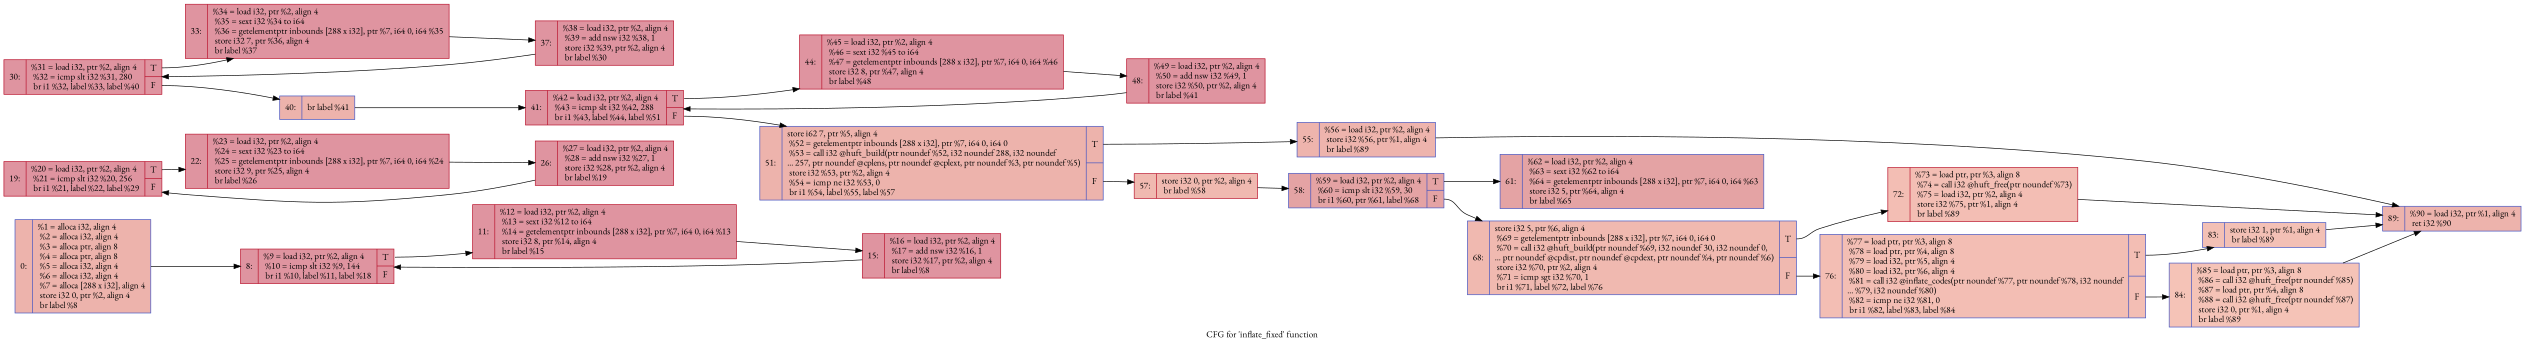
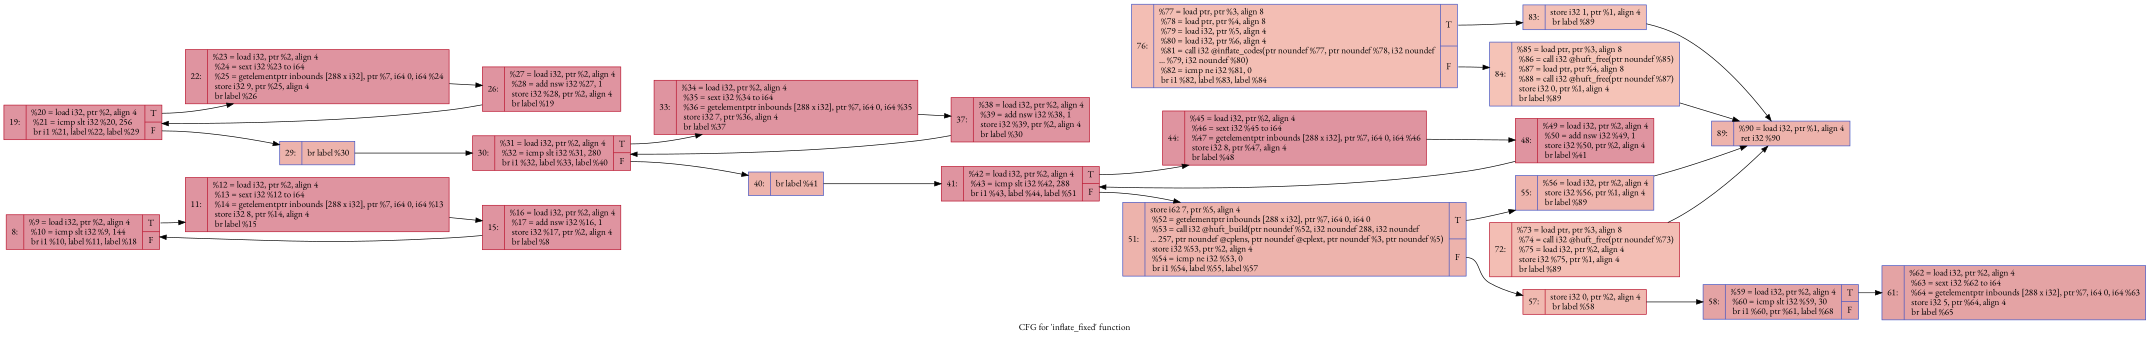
none -> (317, 153)
(1632, 258) -> none
(83, 266) -> none
